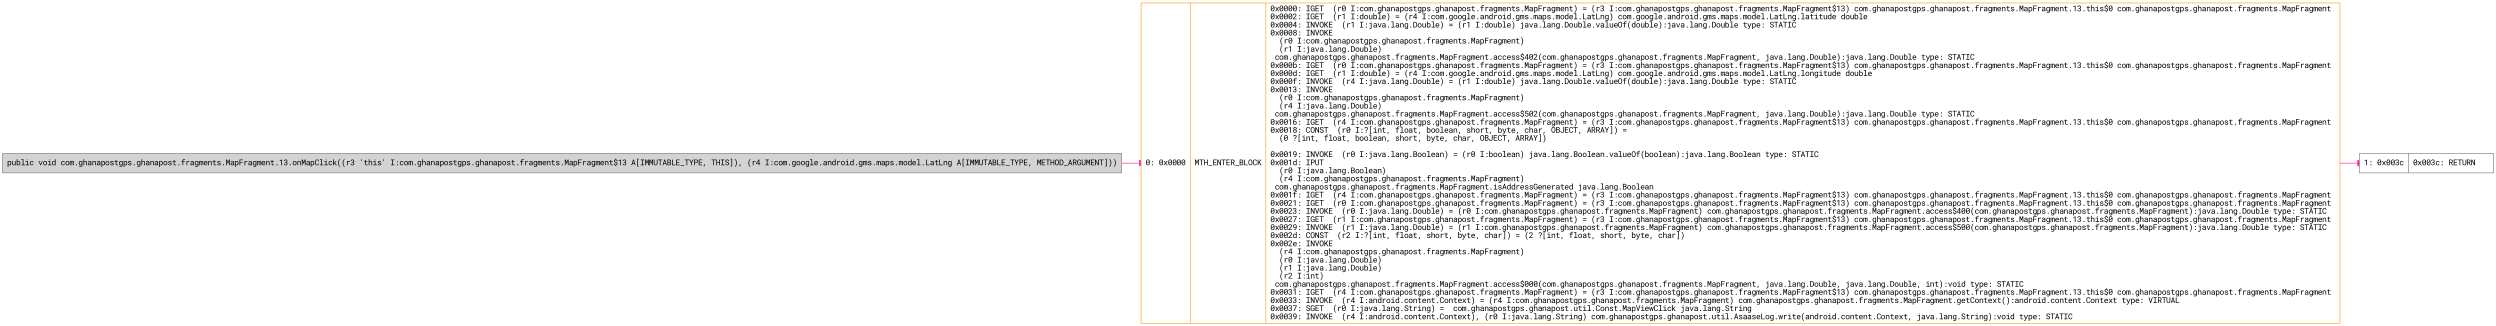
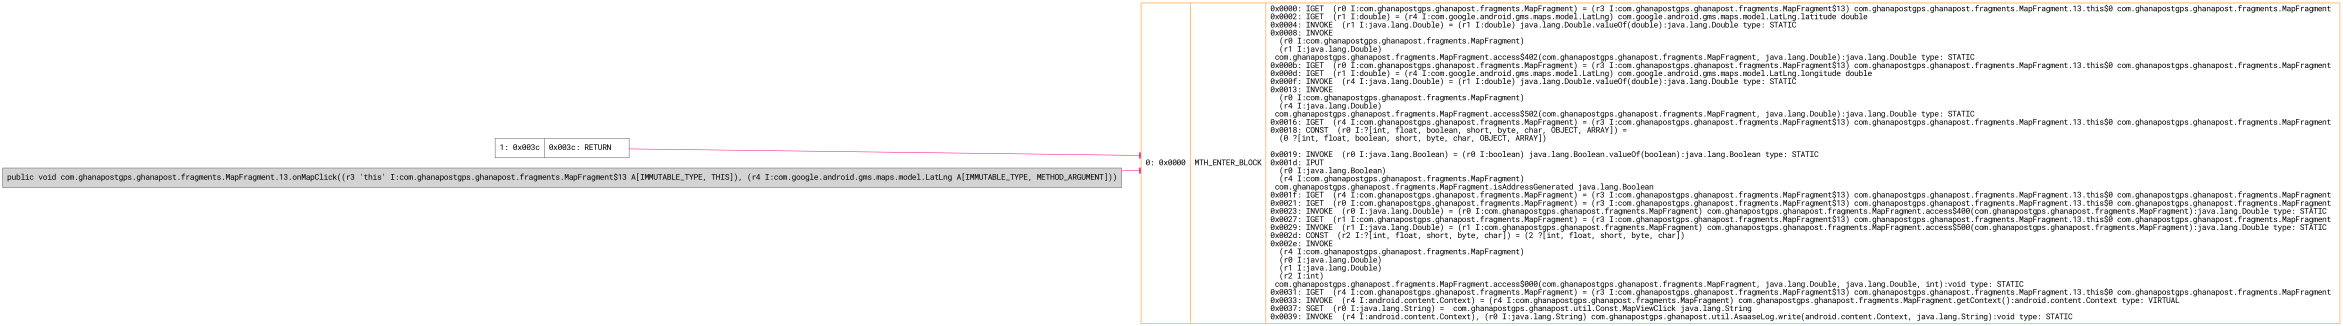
(2348, 163) -> (884, 152)
